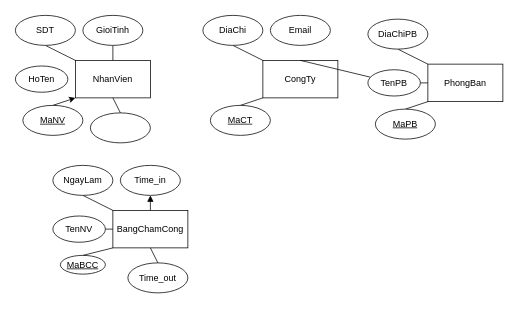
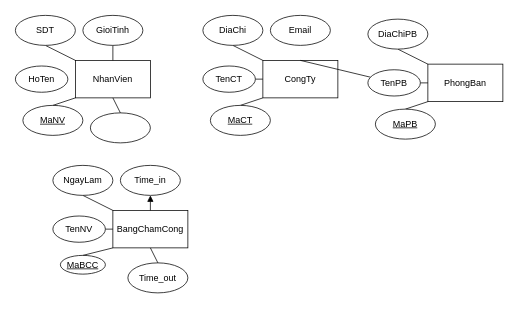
none -> (229, 79)
none -> (260, 79)
(69, 100) -> (71, 99)
